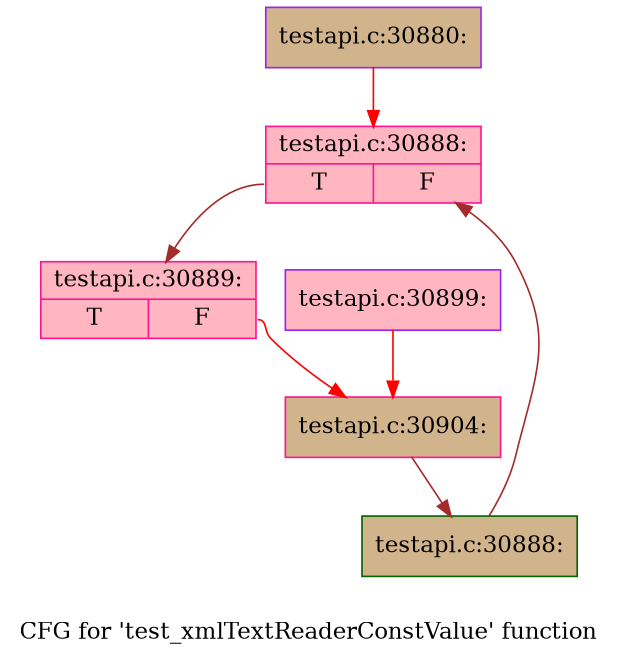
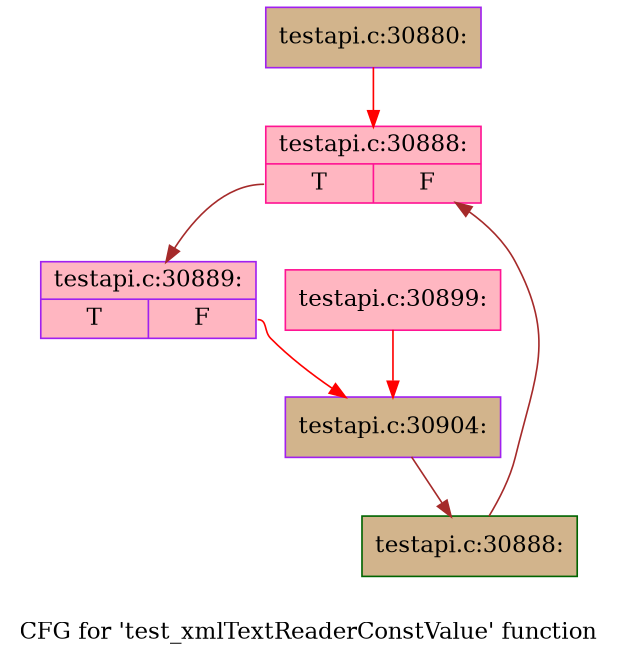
(148, 300) -> (148, 300)
(393, 300) -> (393, 300)
(393, 427) -> (393, 427)
